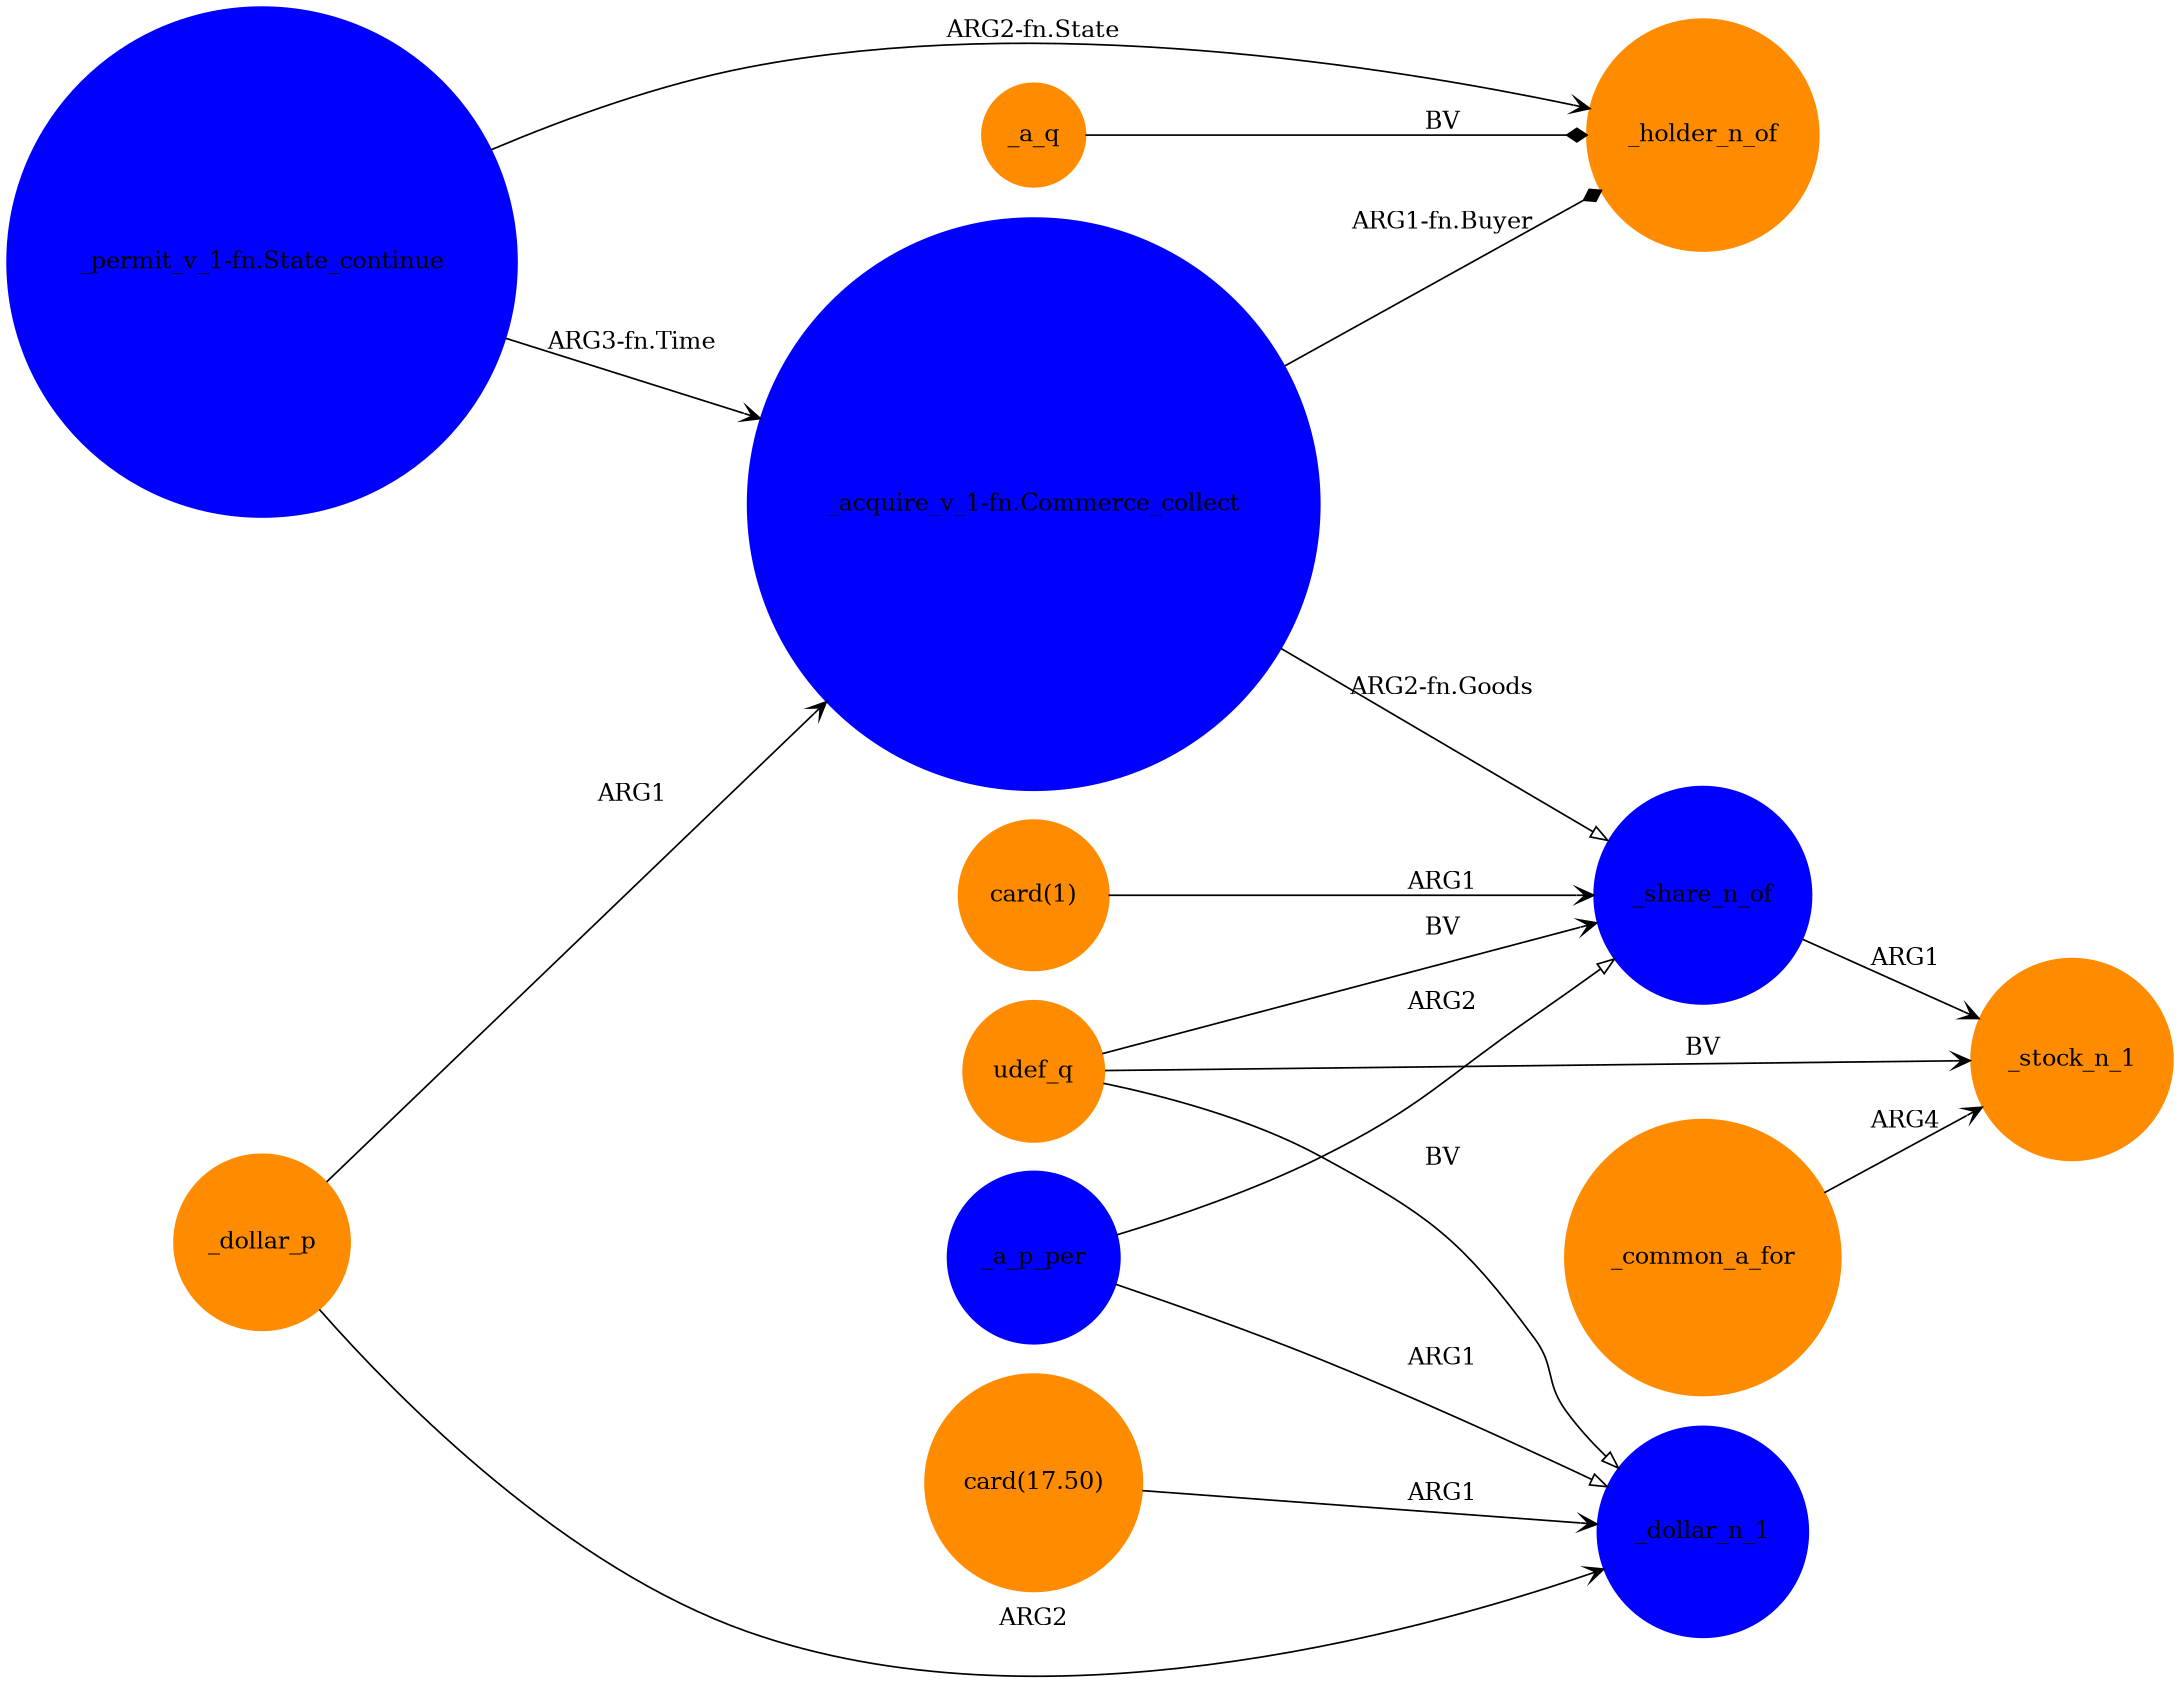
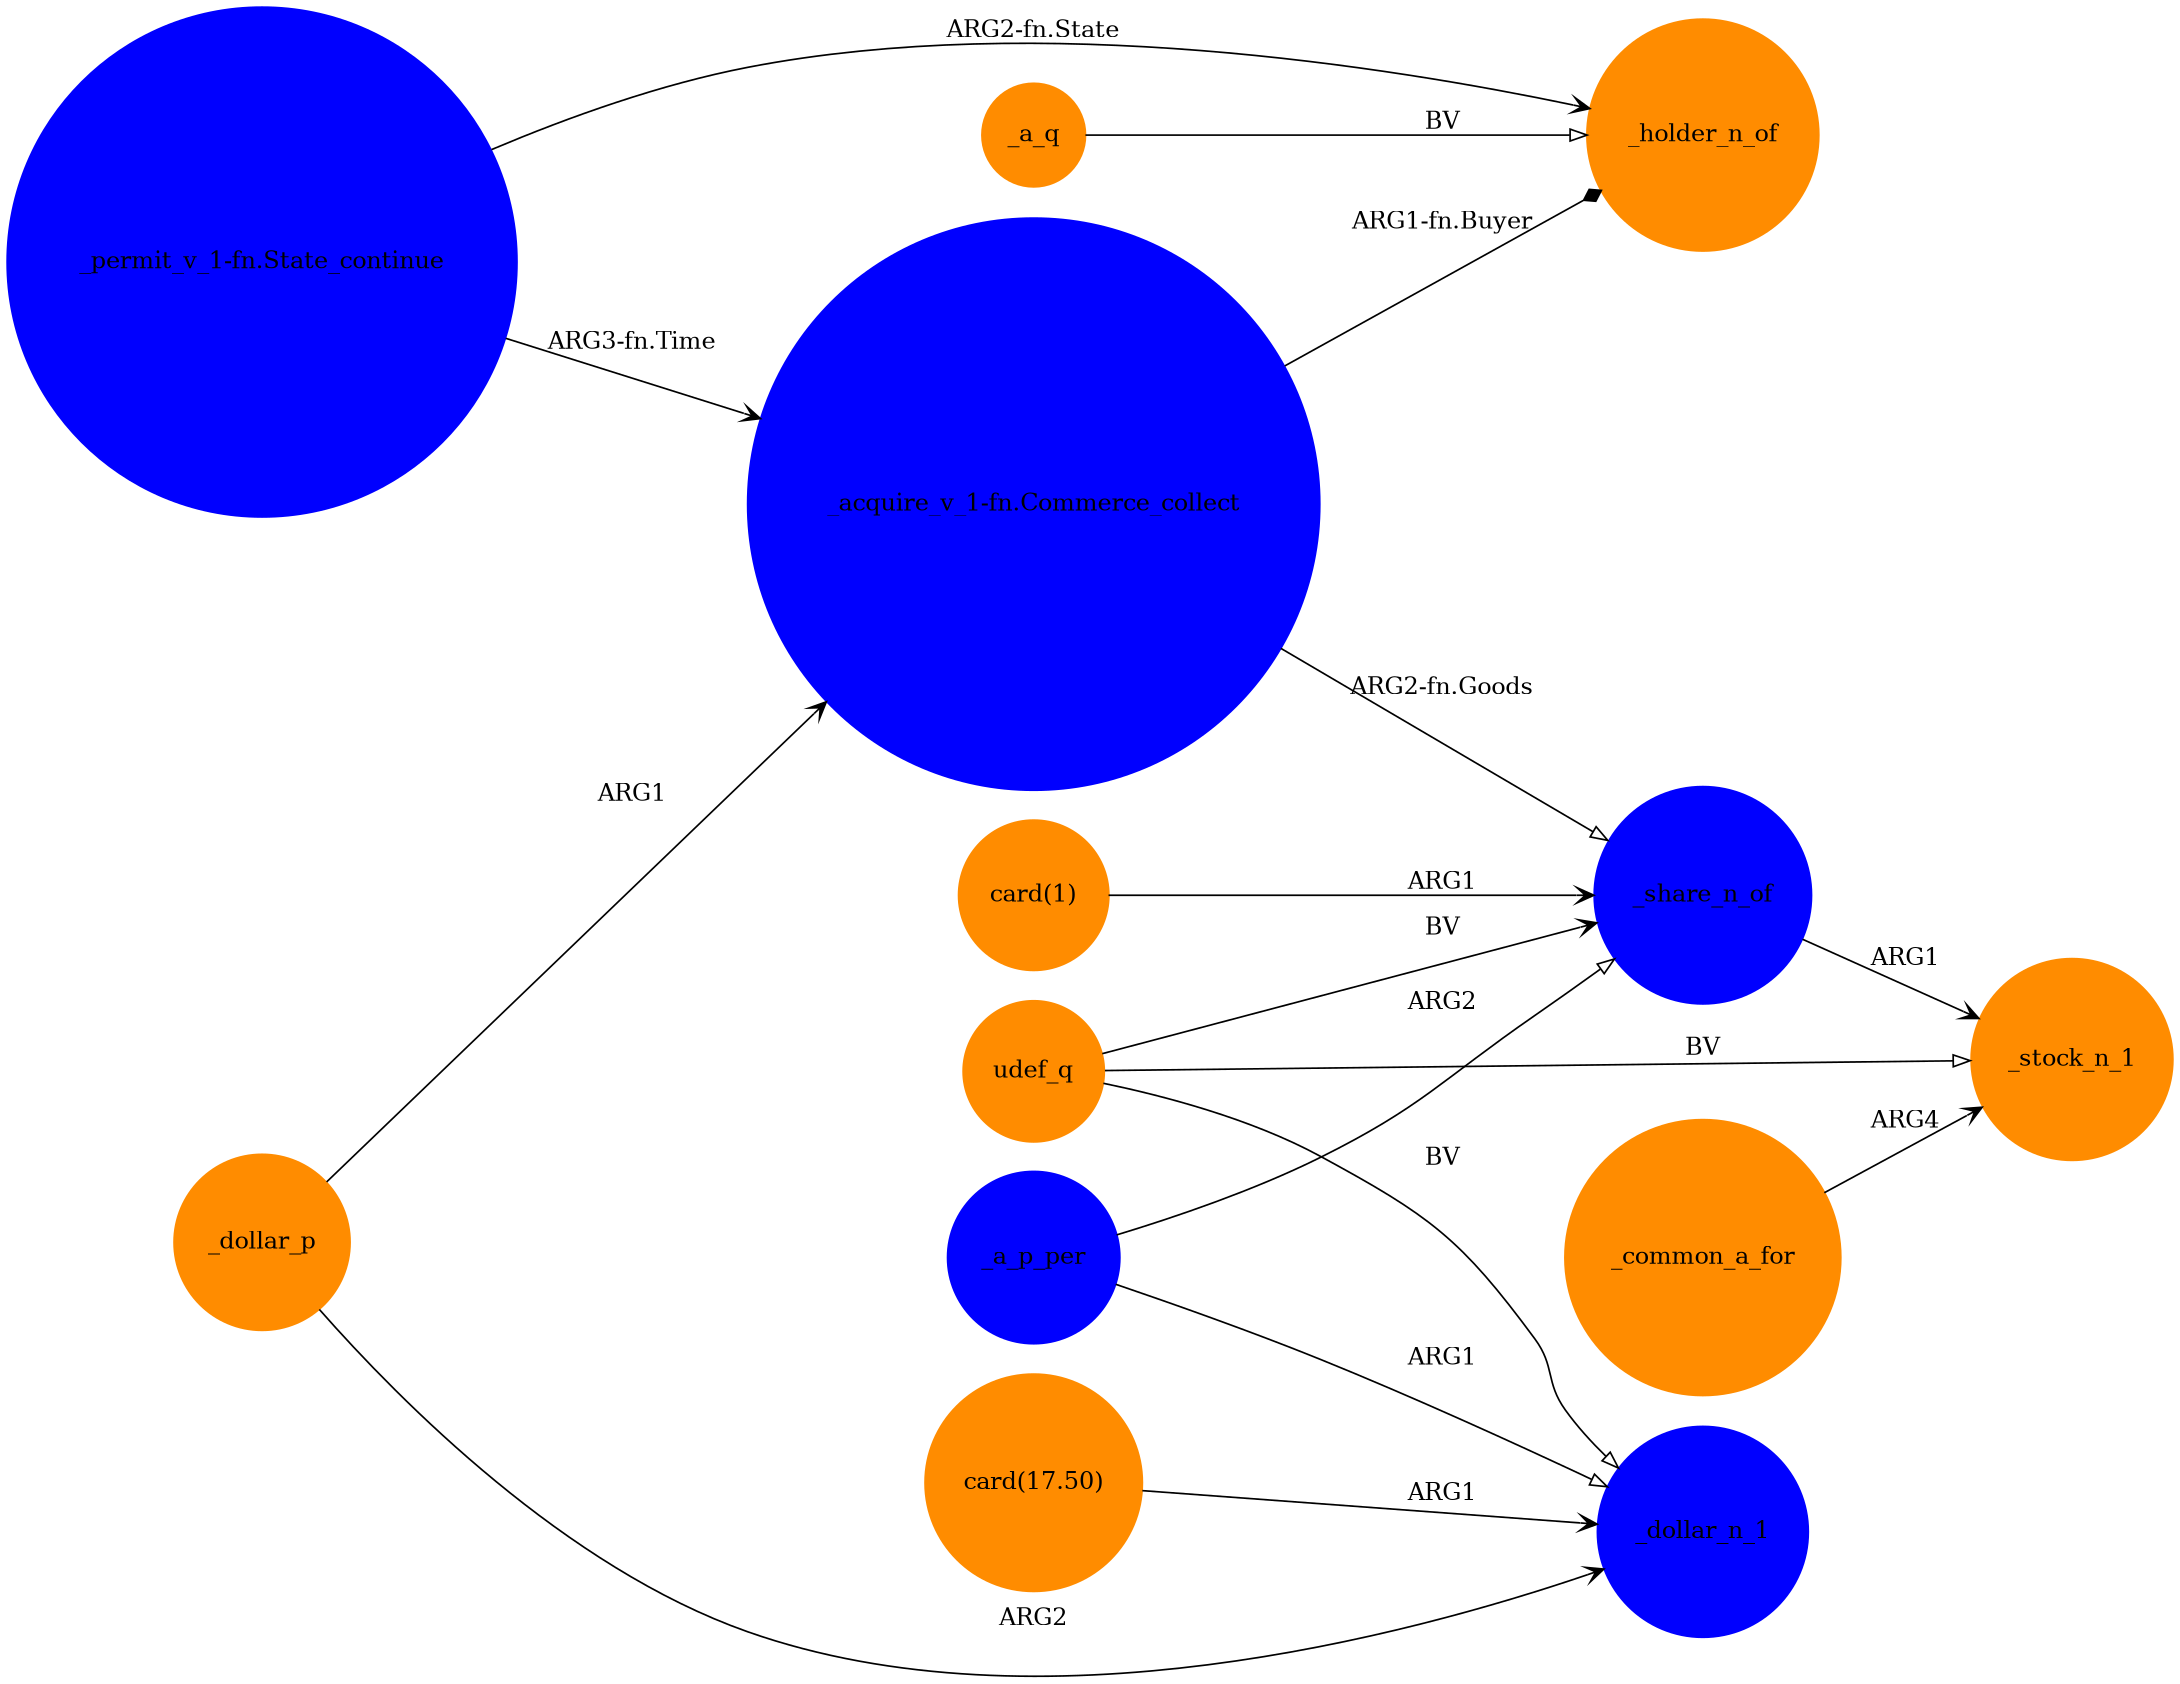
(1326, 135) -> (1328, 135)
(1529, 1066) -> (1529, 1066)
